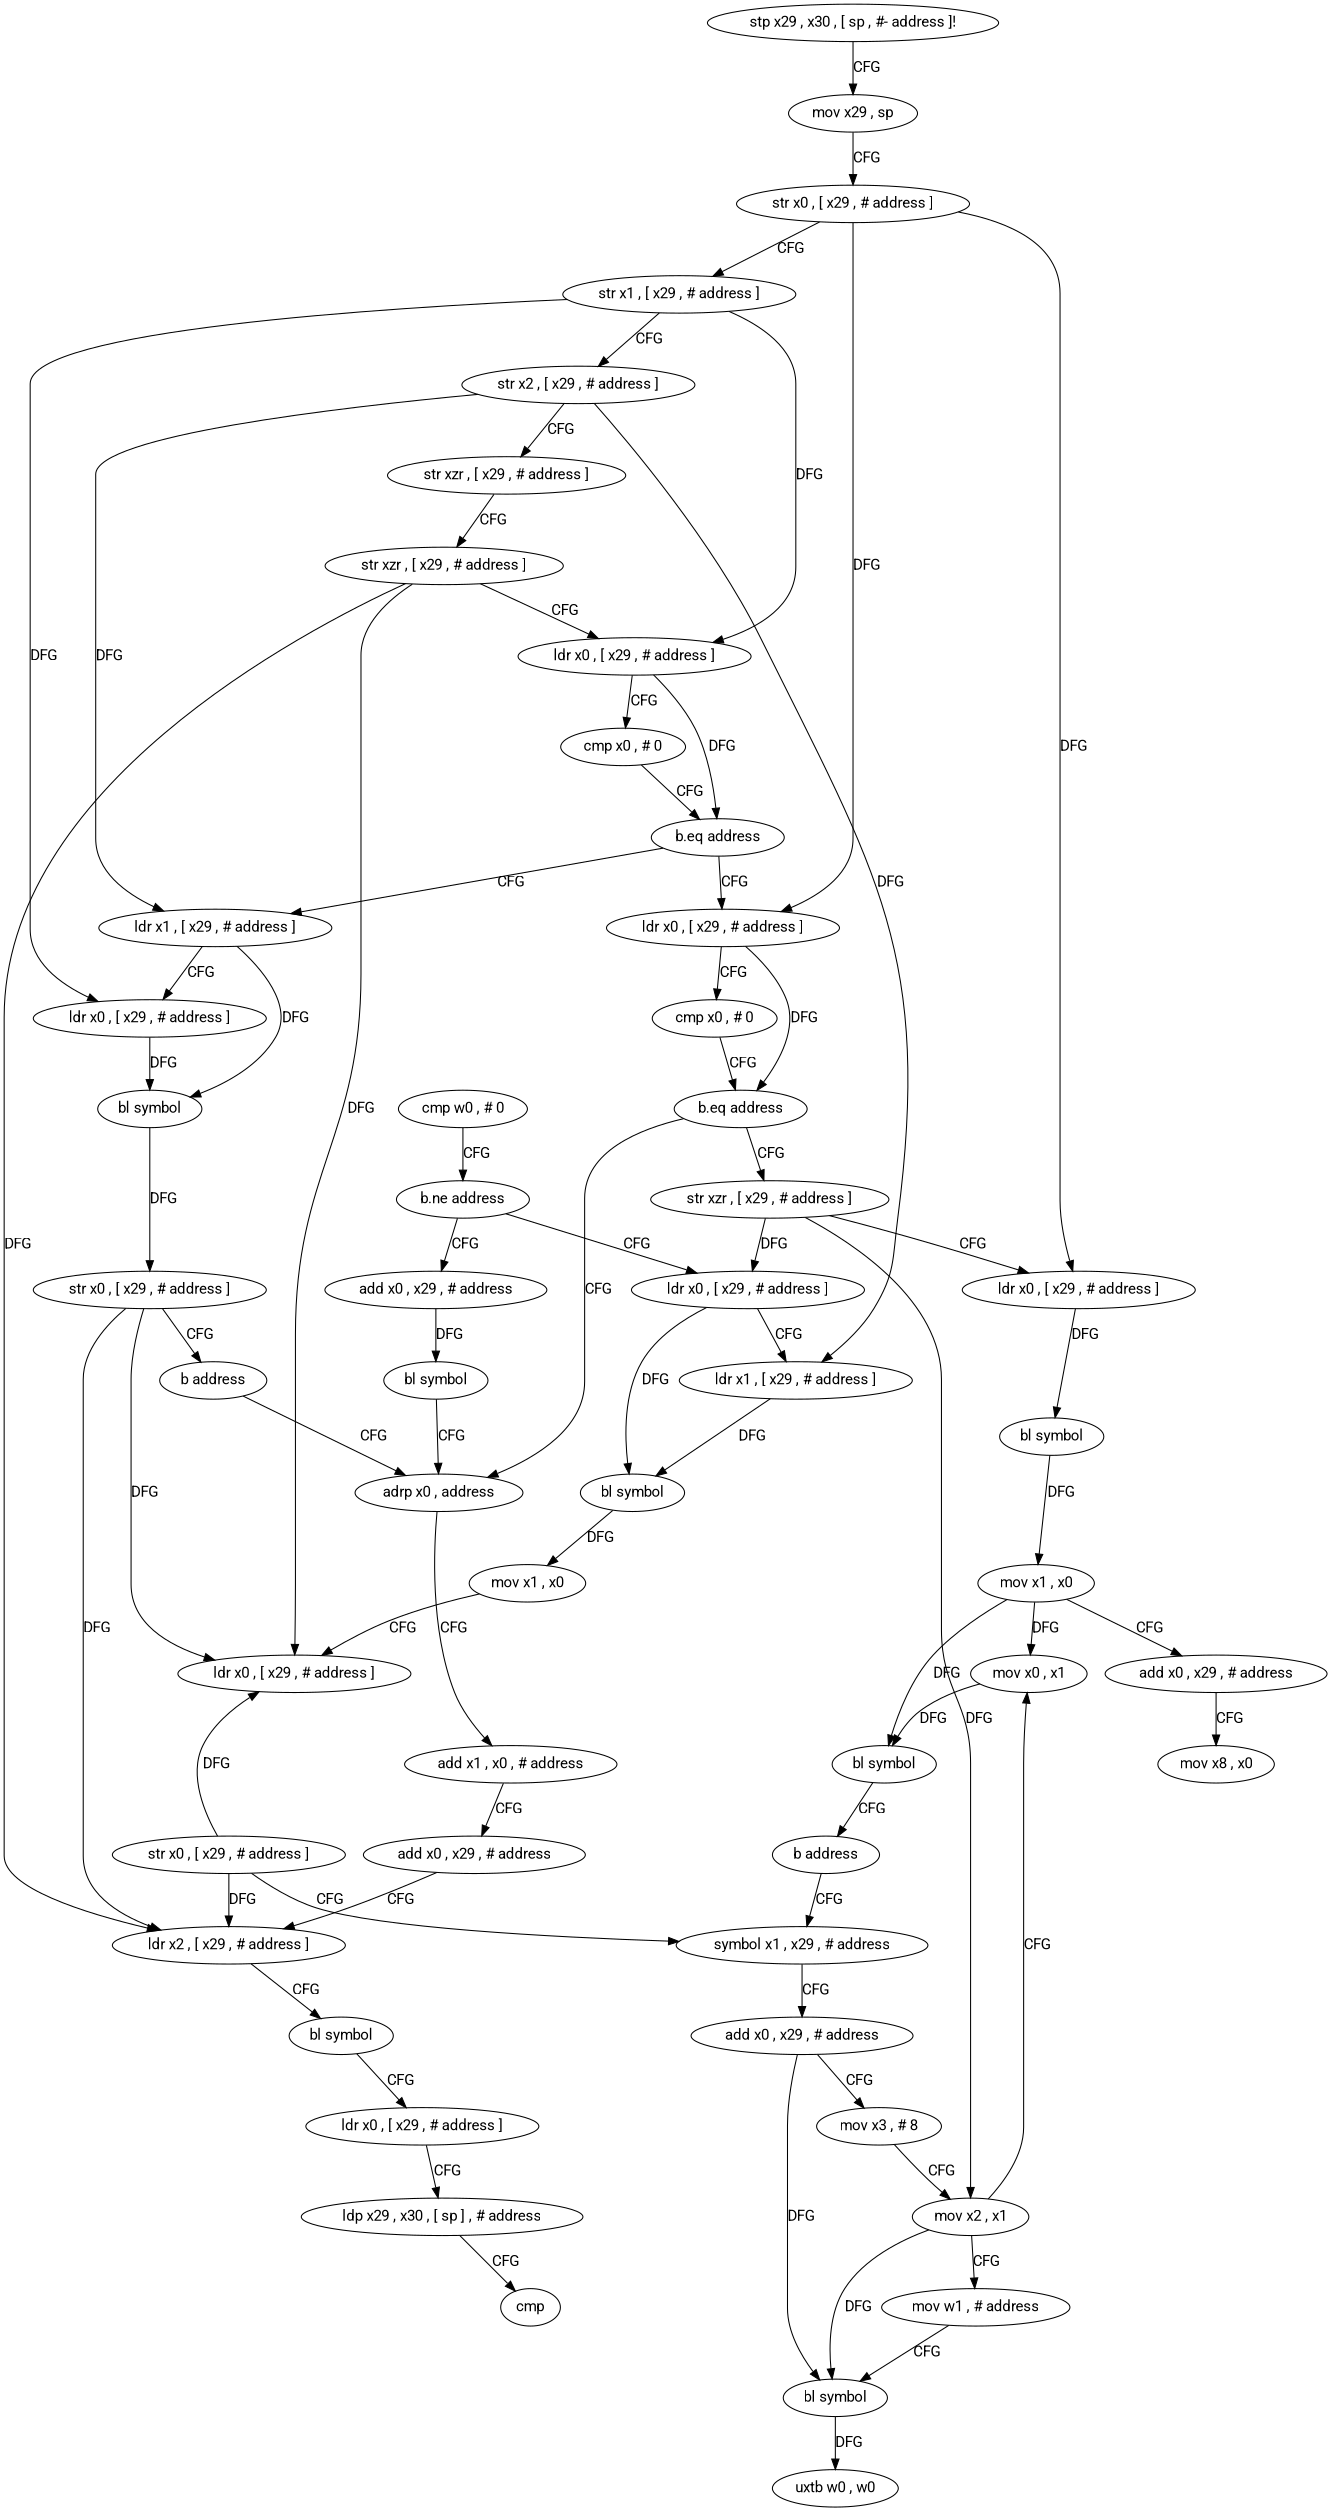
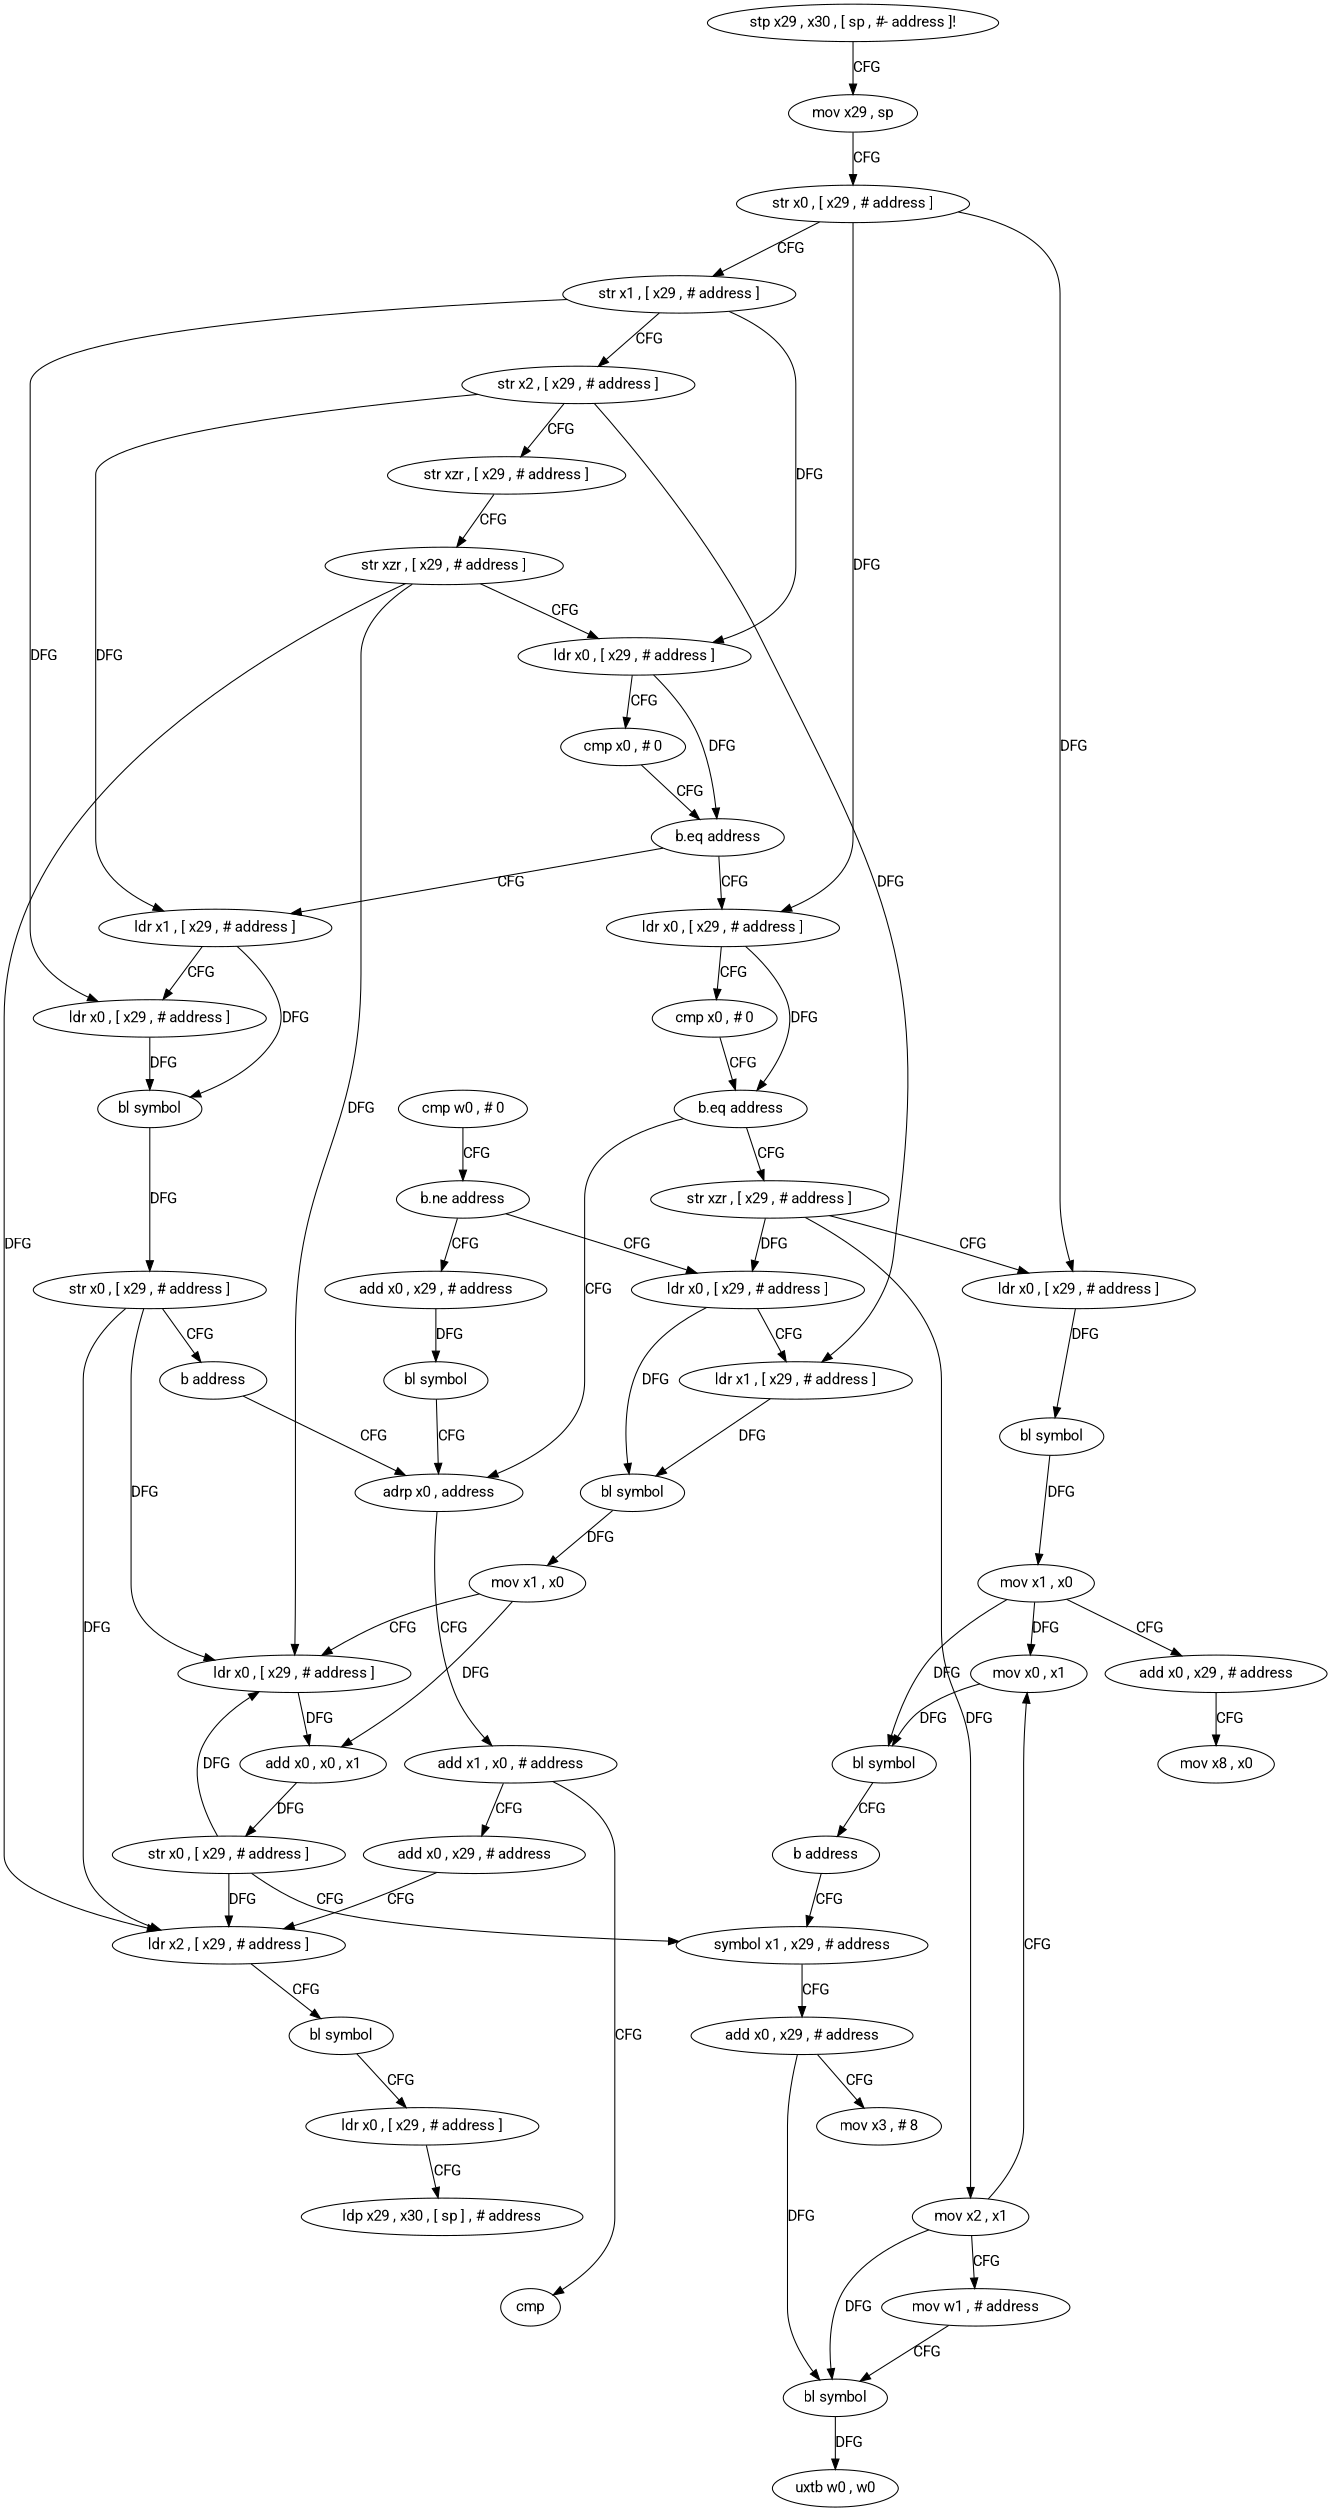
none -> (313, 1764)
(918, 2169) -> none
(484, 2260) -> (615, 2032)
